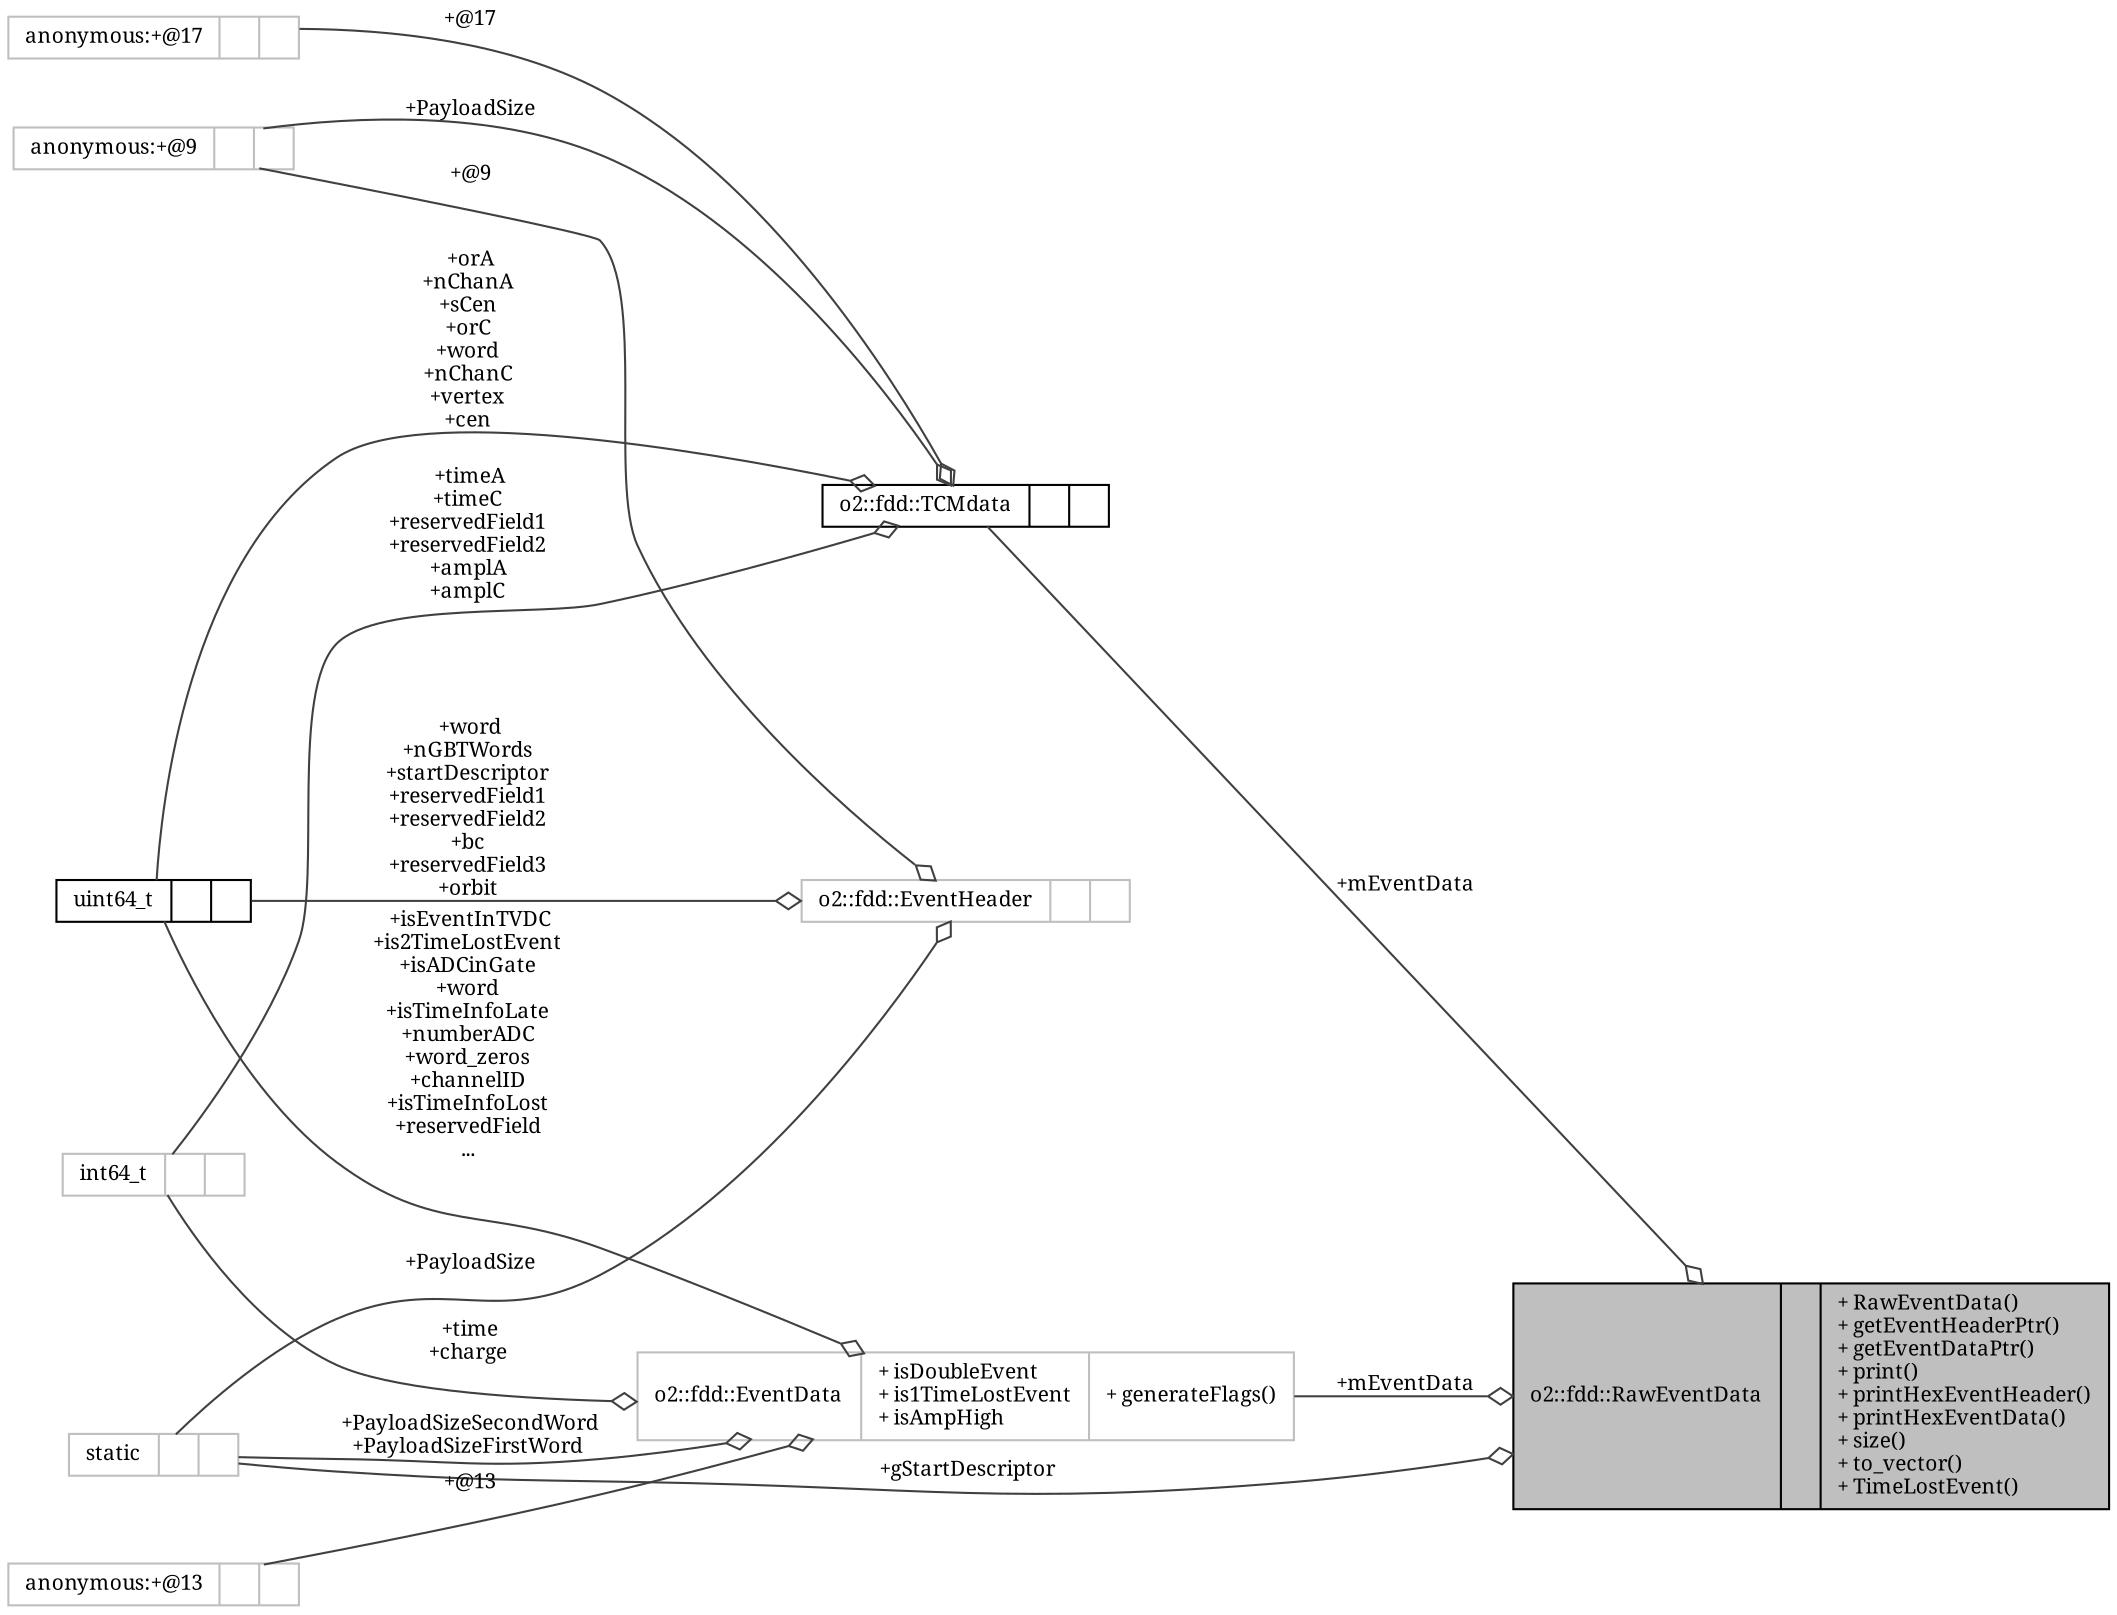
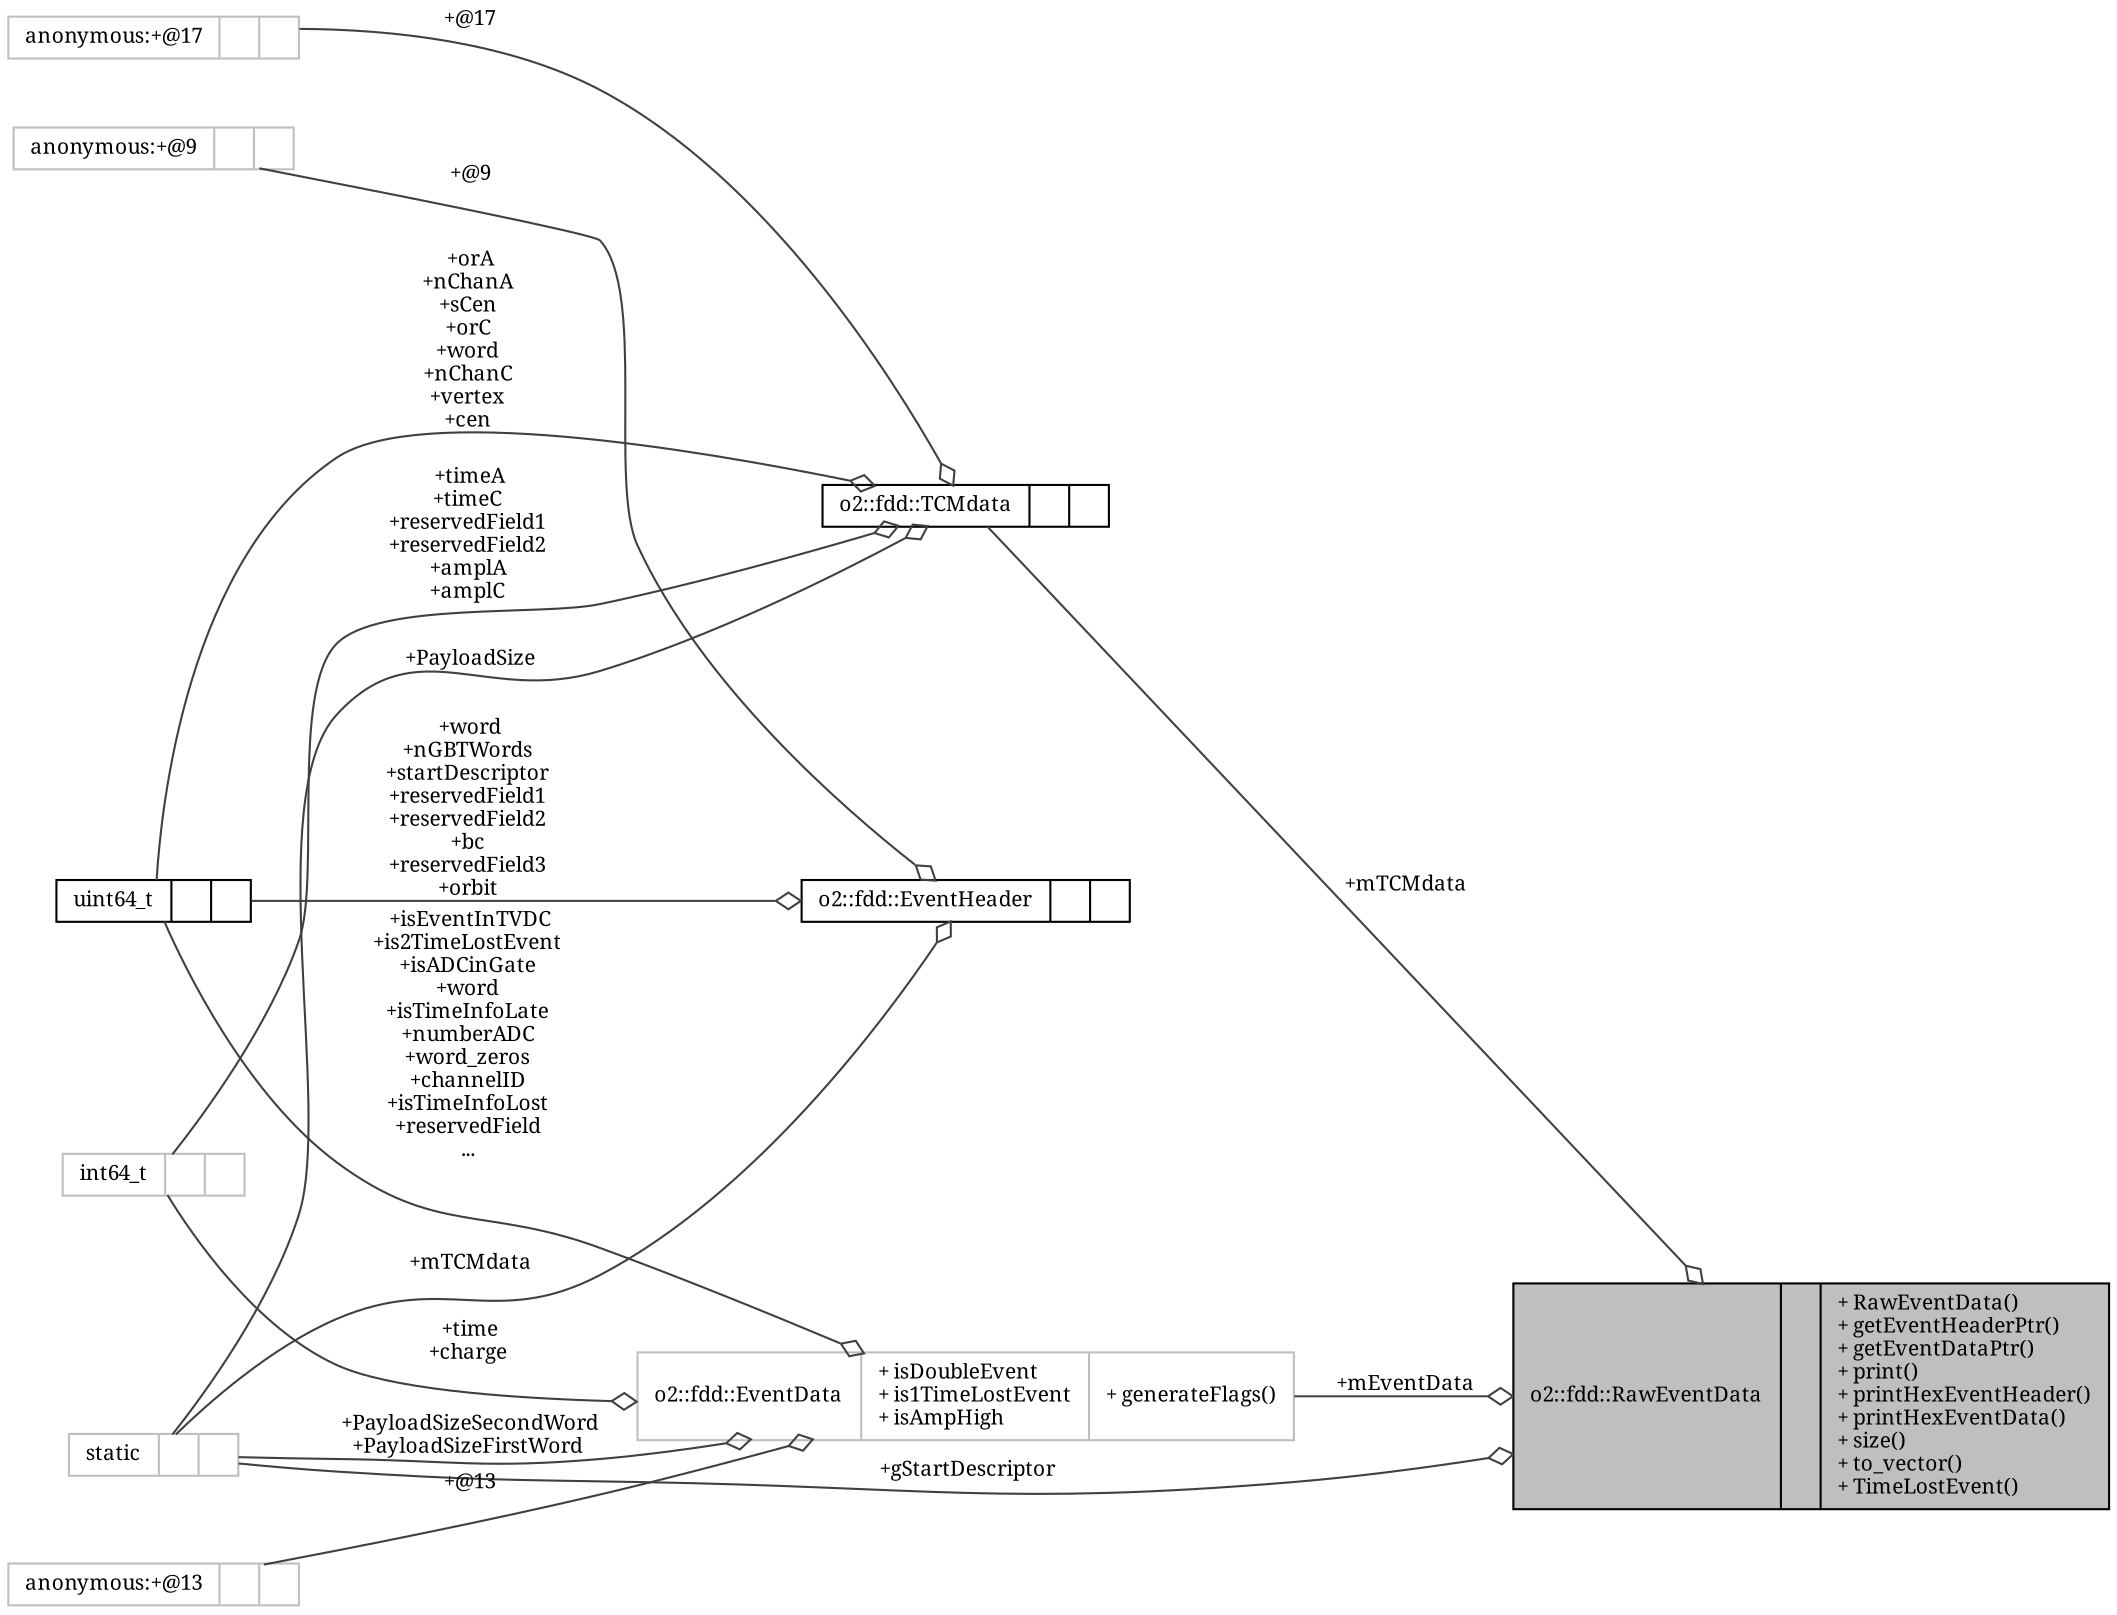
(655, 182) -> (333, 721)
(1404, 885) -> (1404, 885)
(966, 901) -> (966, 901)
(468, 1264) -> (468, 1264)
